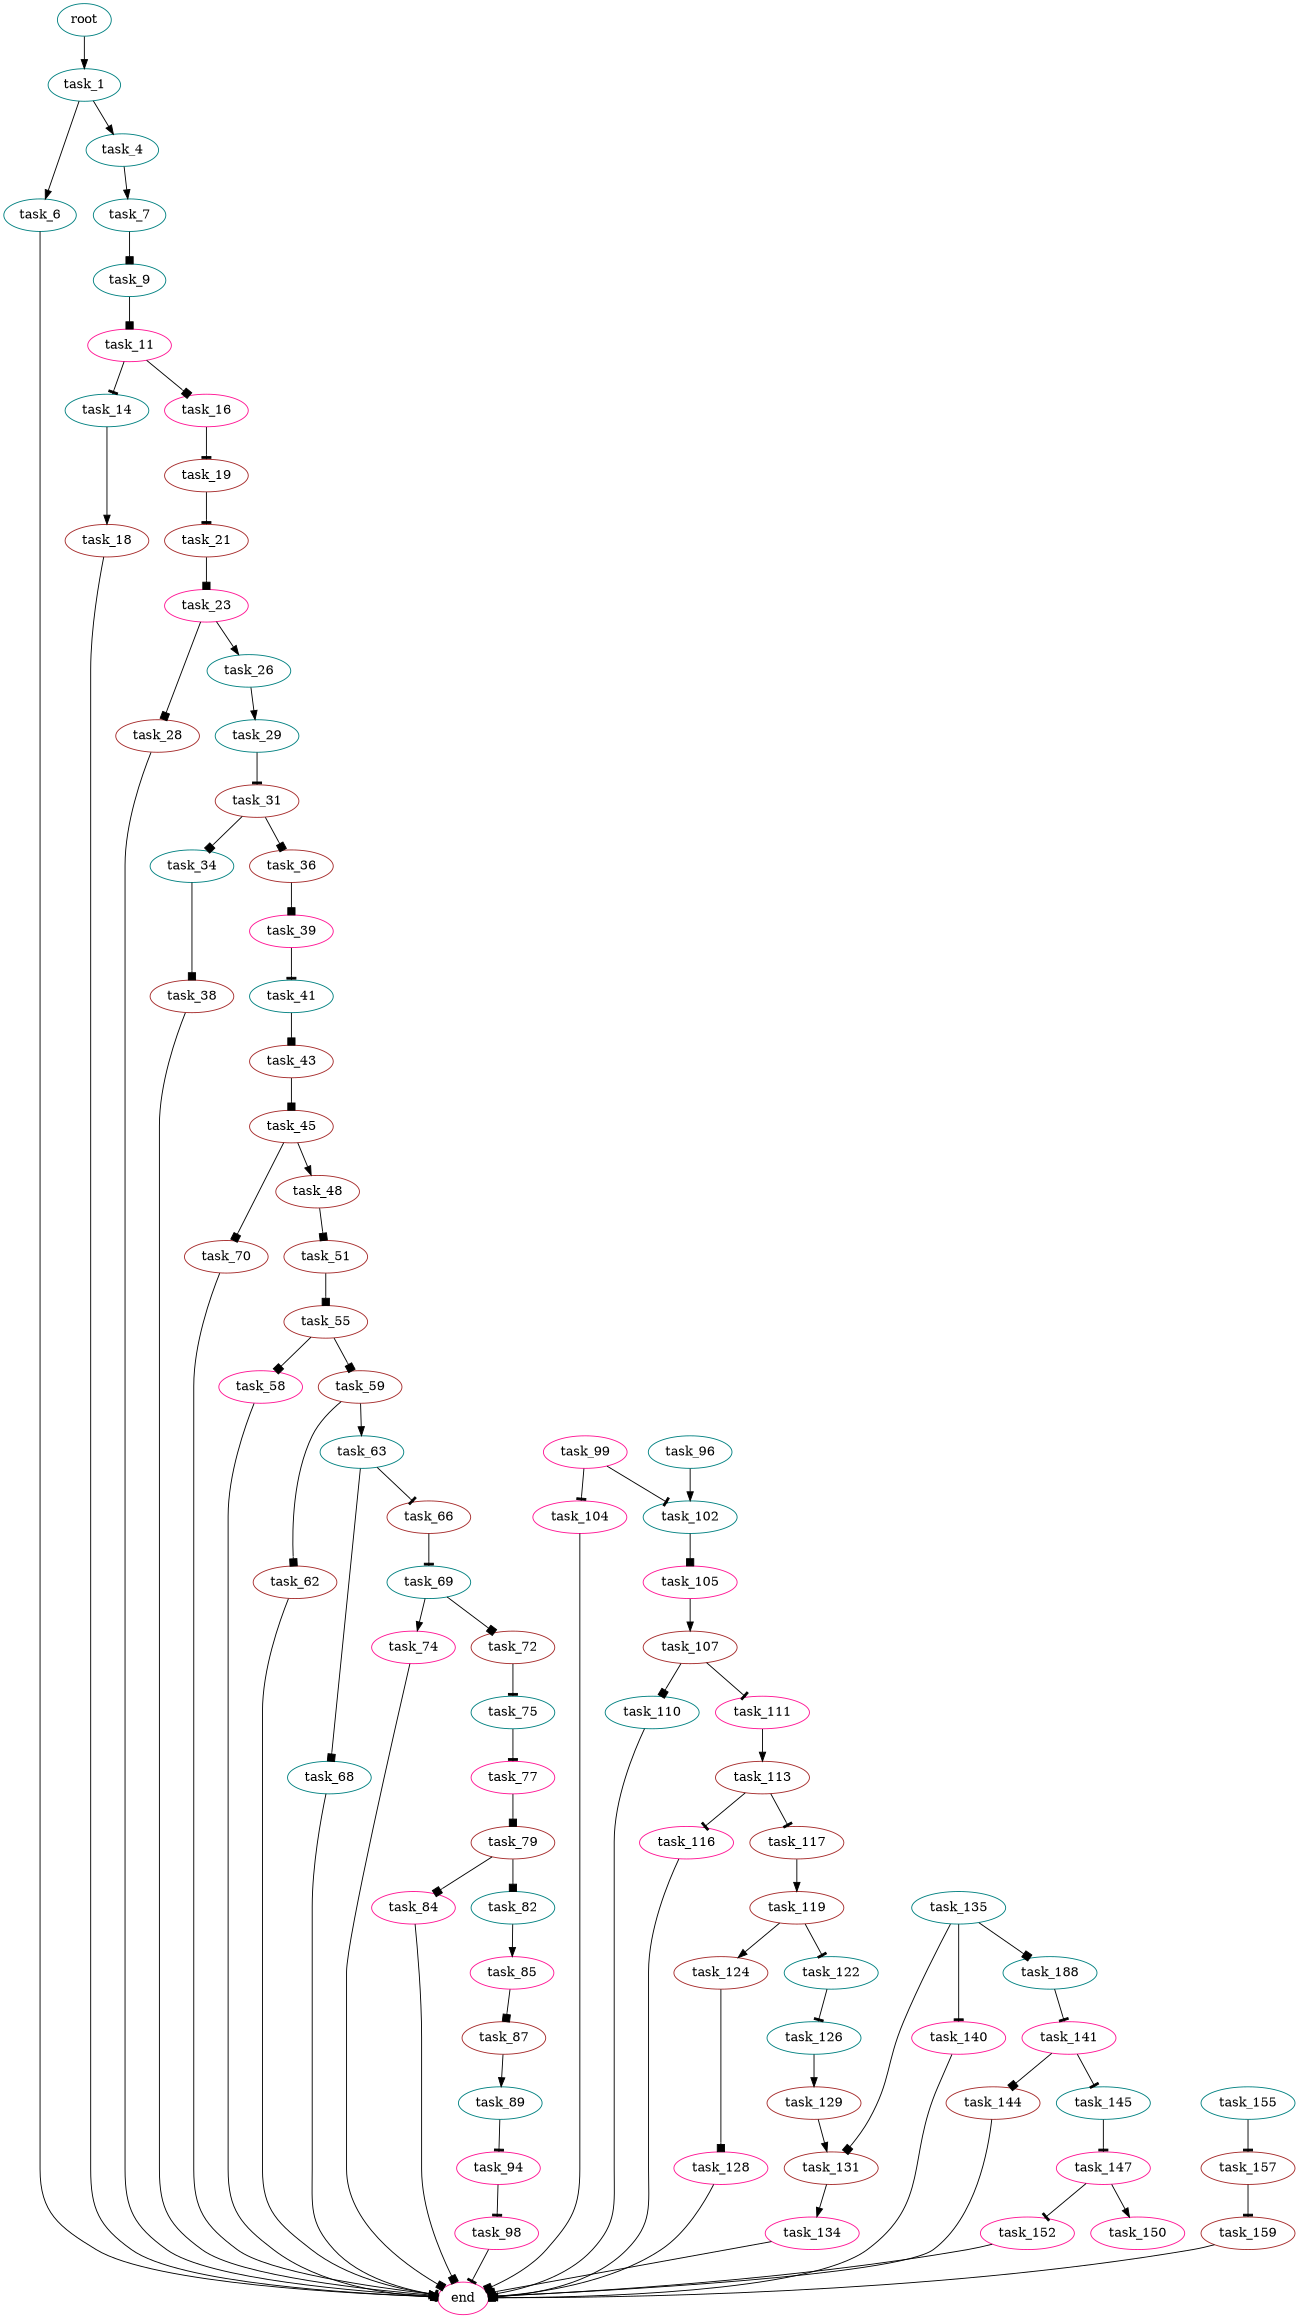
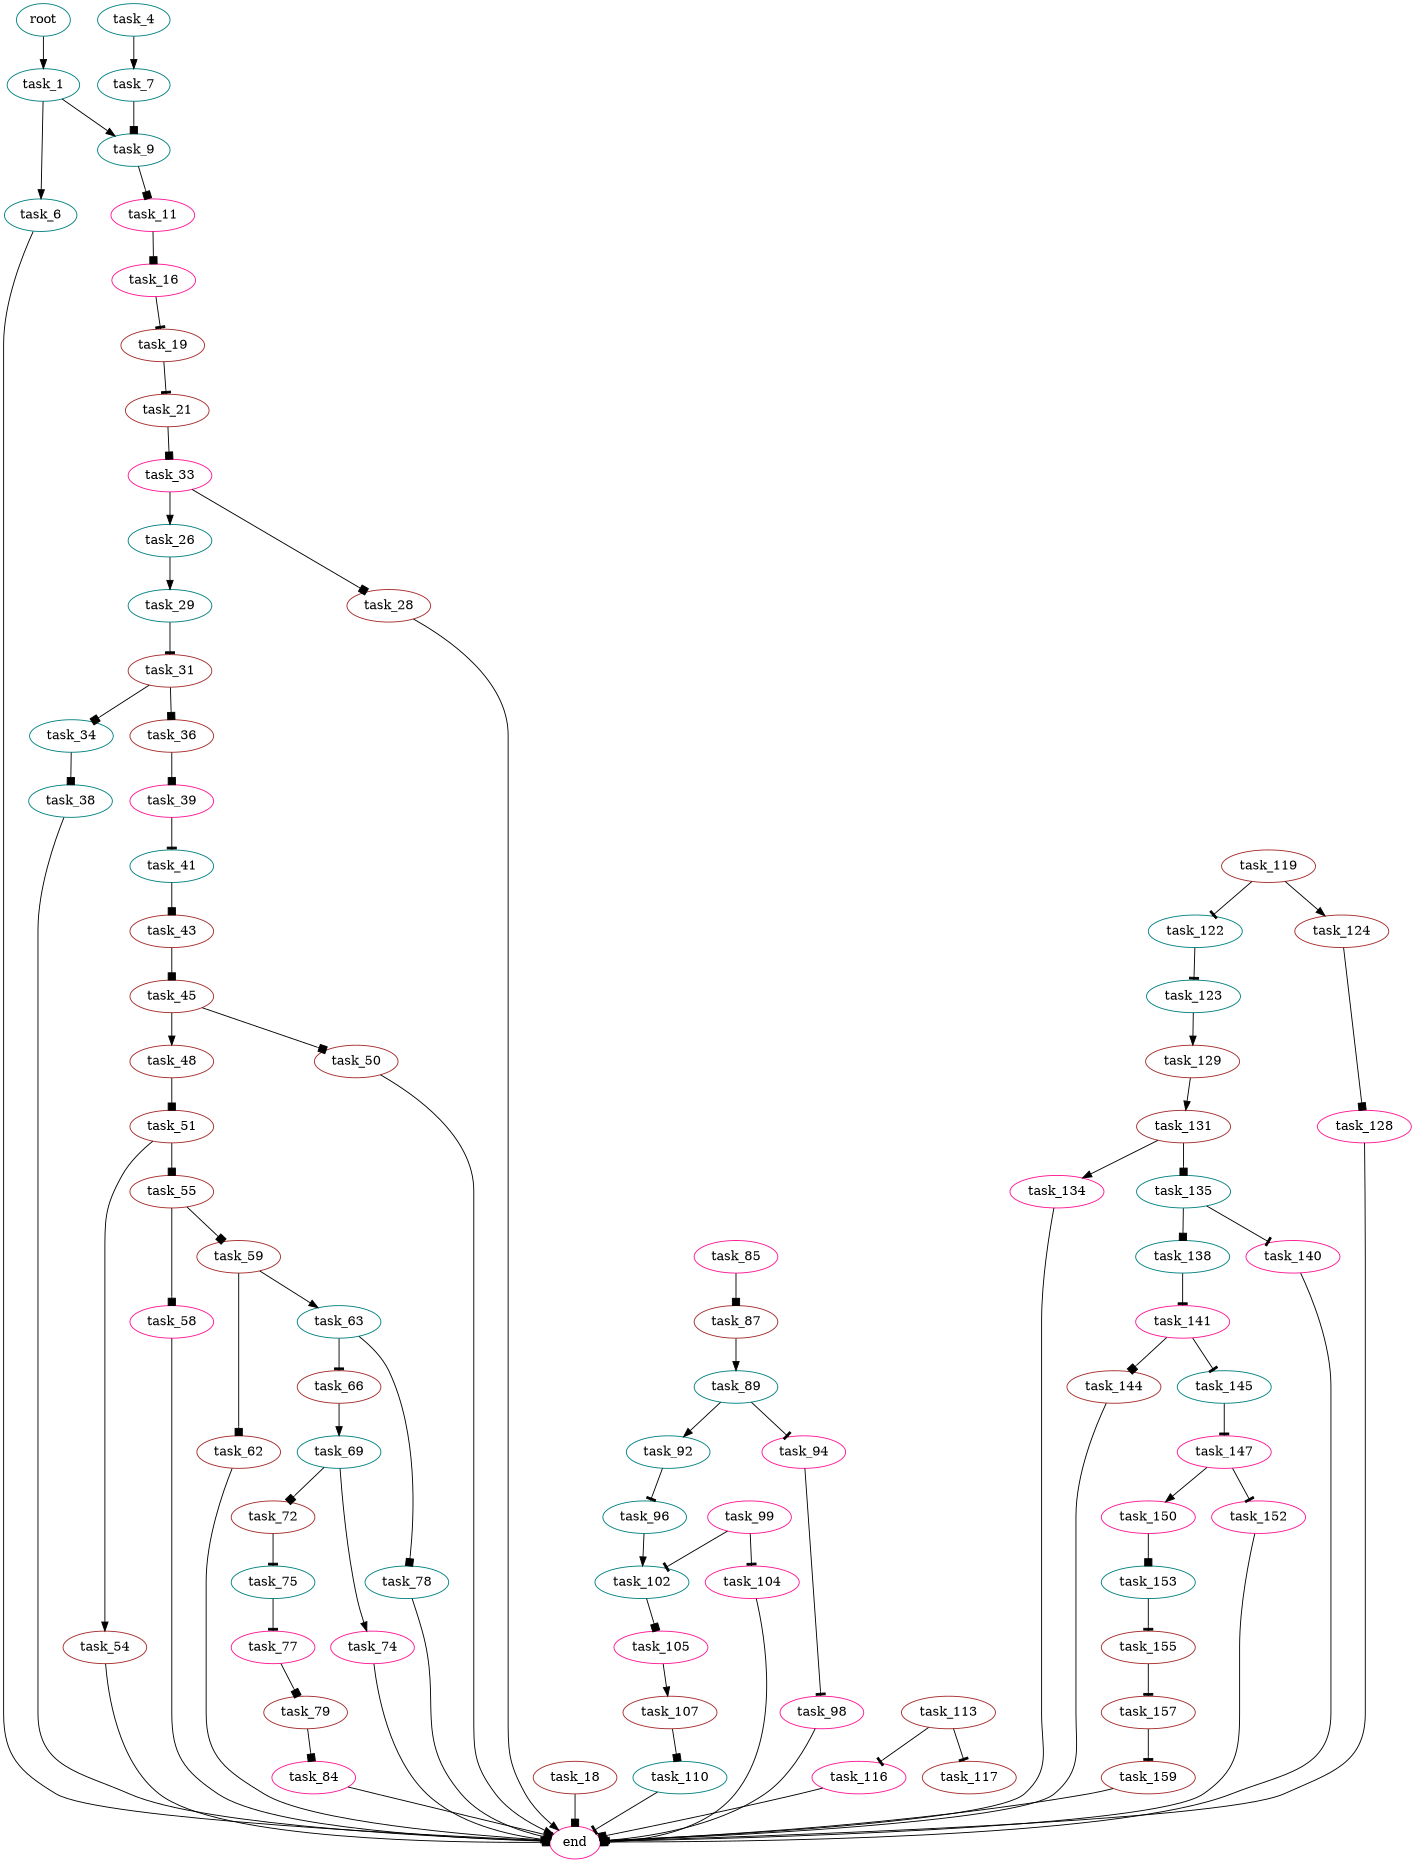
(101, 114) -> (85, 115)
(107, 410) -> none
(206, 606) -> (170, 476)
(192, 996) -> (71, 801)
(226, 1257) -> (356, 1061)
none -> (668, 1452)
(429, 1548) -> (339, 1415)
none -> (1148, 1582)
none -> (105, 1647)
(762, 1712) -> none
(329, 1778) -> (407, 1582)
(797, 1871) -> none
(513, 1908) -> none
(1050, 1973) -> (1183, 1257)
(899, 2034) -> (1184, 1155)
(814, 2038) -> (1193, 996)
(1248, 2103) -> (1148, 1647)
(790, 2276) -> (1066, 1781)
